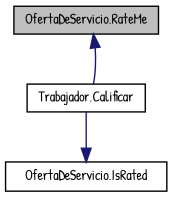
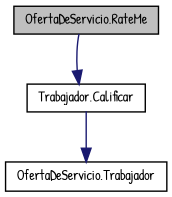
(95, 66) -> (77, 52)
(86, 177) -> (86, 177)
